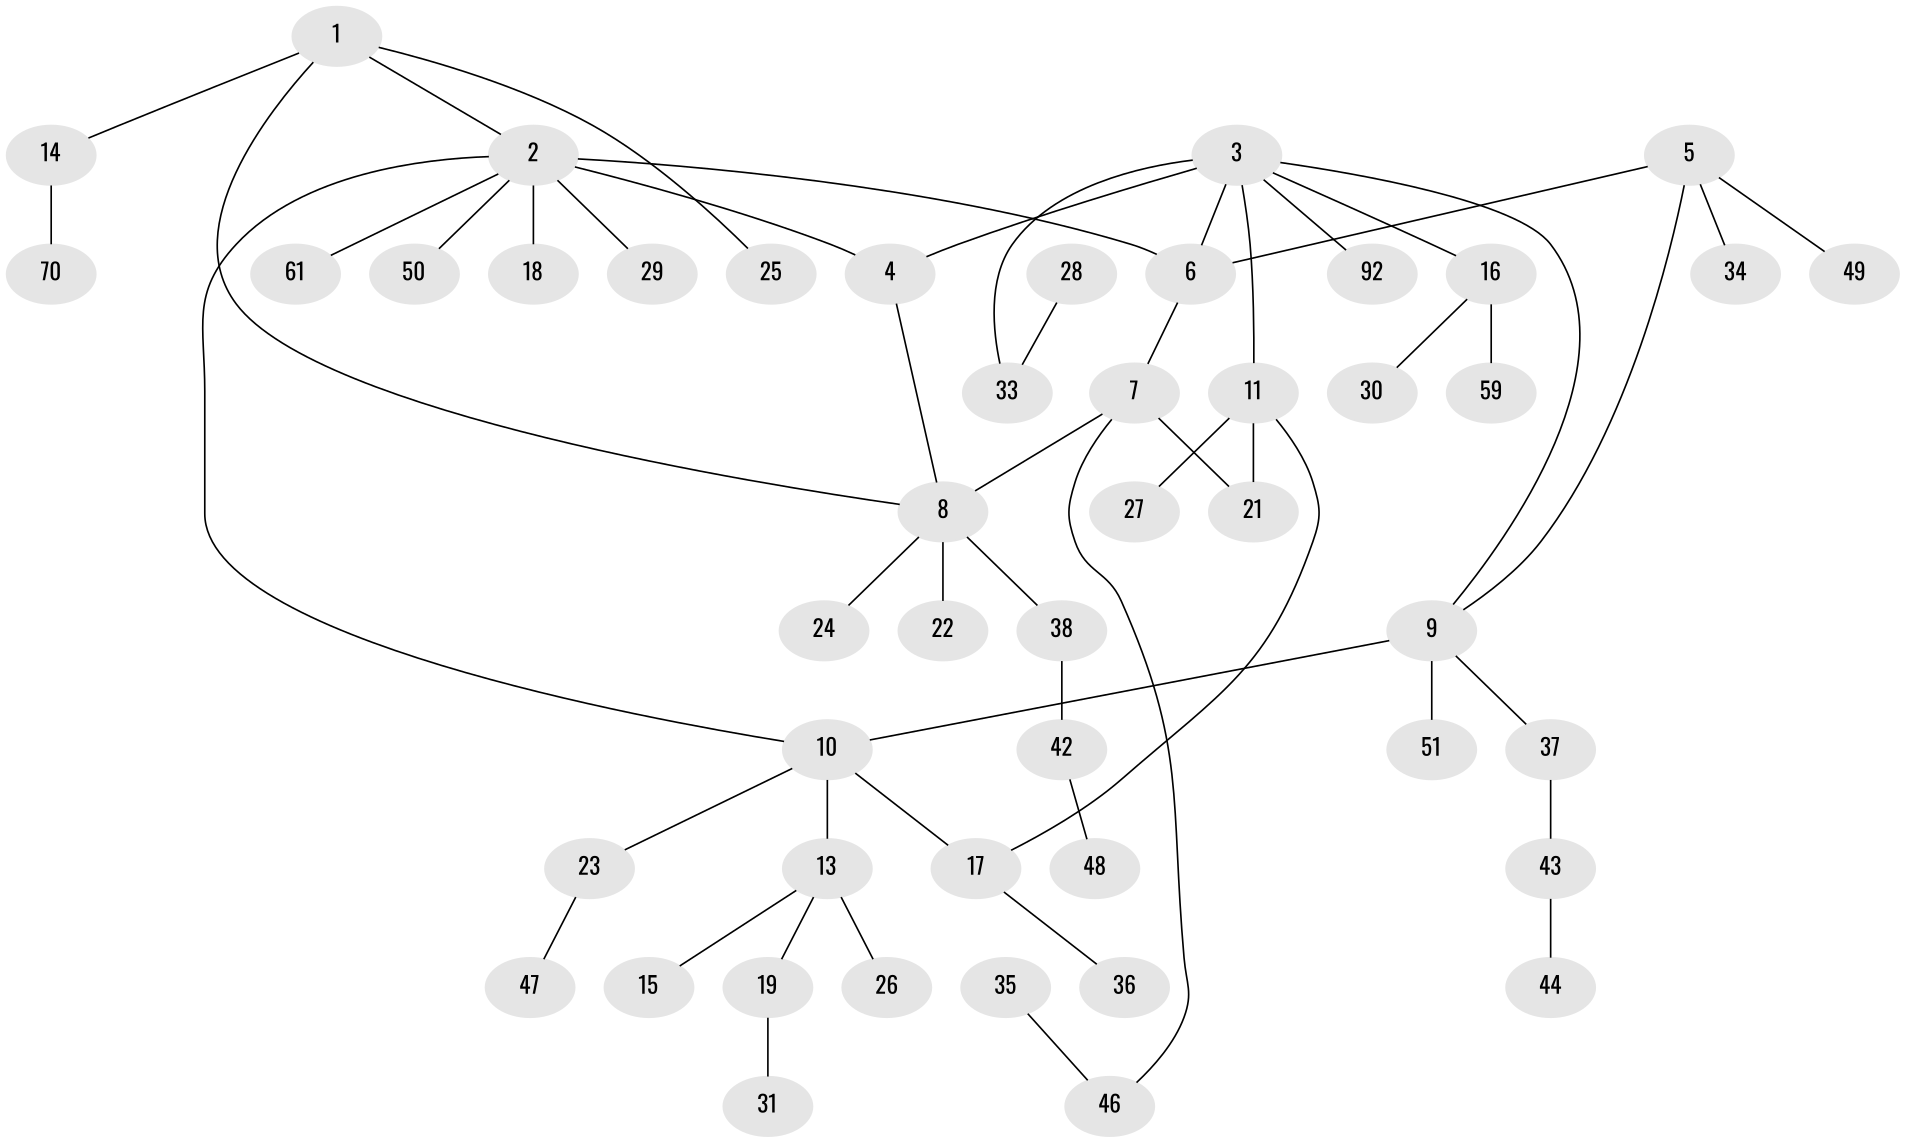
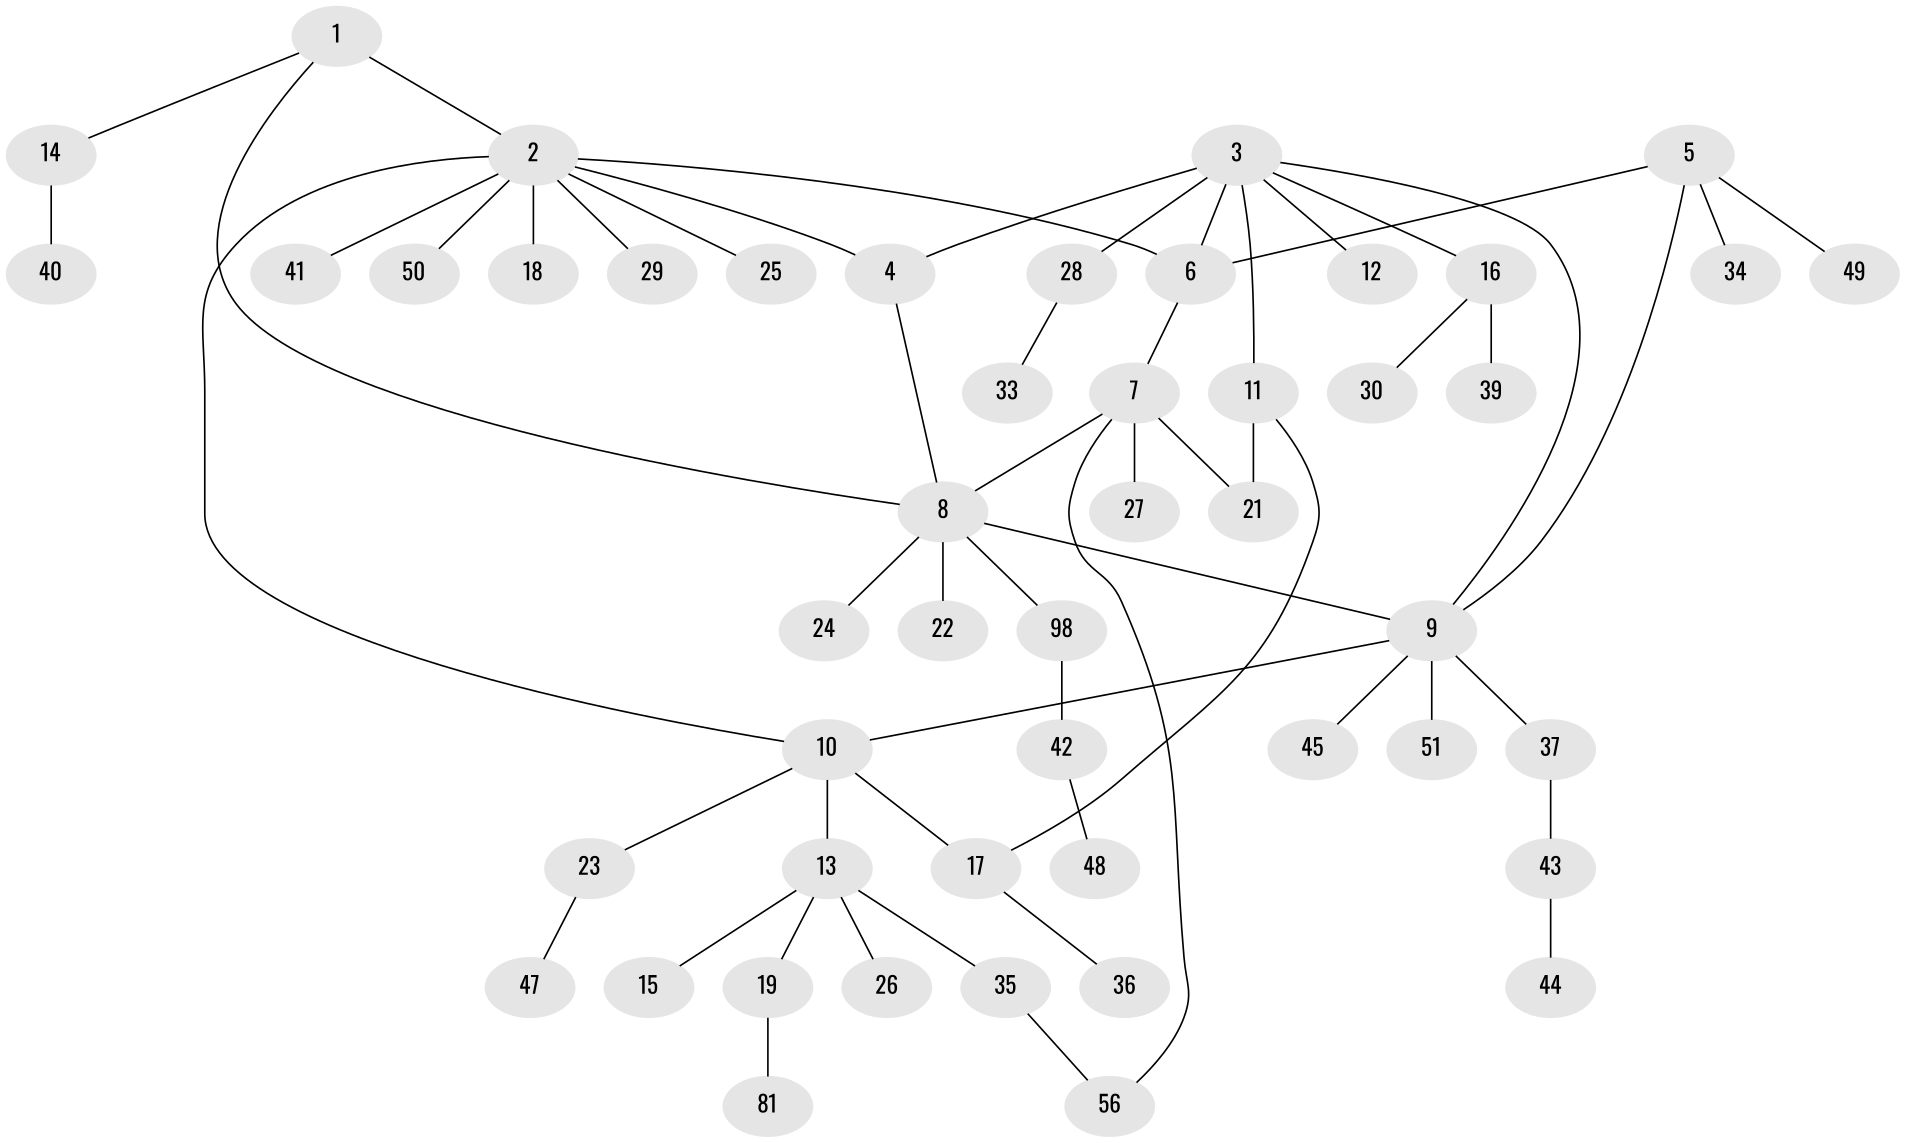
(579, 119) -> (652, 215)
(1018, 238) -> (1154, 215)
(51, 274) -> (51, 274)
(296, 274) -> (296, 274)
(1372, 274) -> (1372, 274)
(1491, 393) -> (1491, 393)
(1201, 445) -> (1135, 453)
none -> (1187, 571)
(1062, 631) -> (1062, 631)
none -> (1313, 750)
none -> (917, 928)
(768, 1106) -> (768, 1106)
(1110, 1106) -> (1110, 1106)
